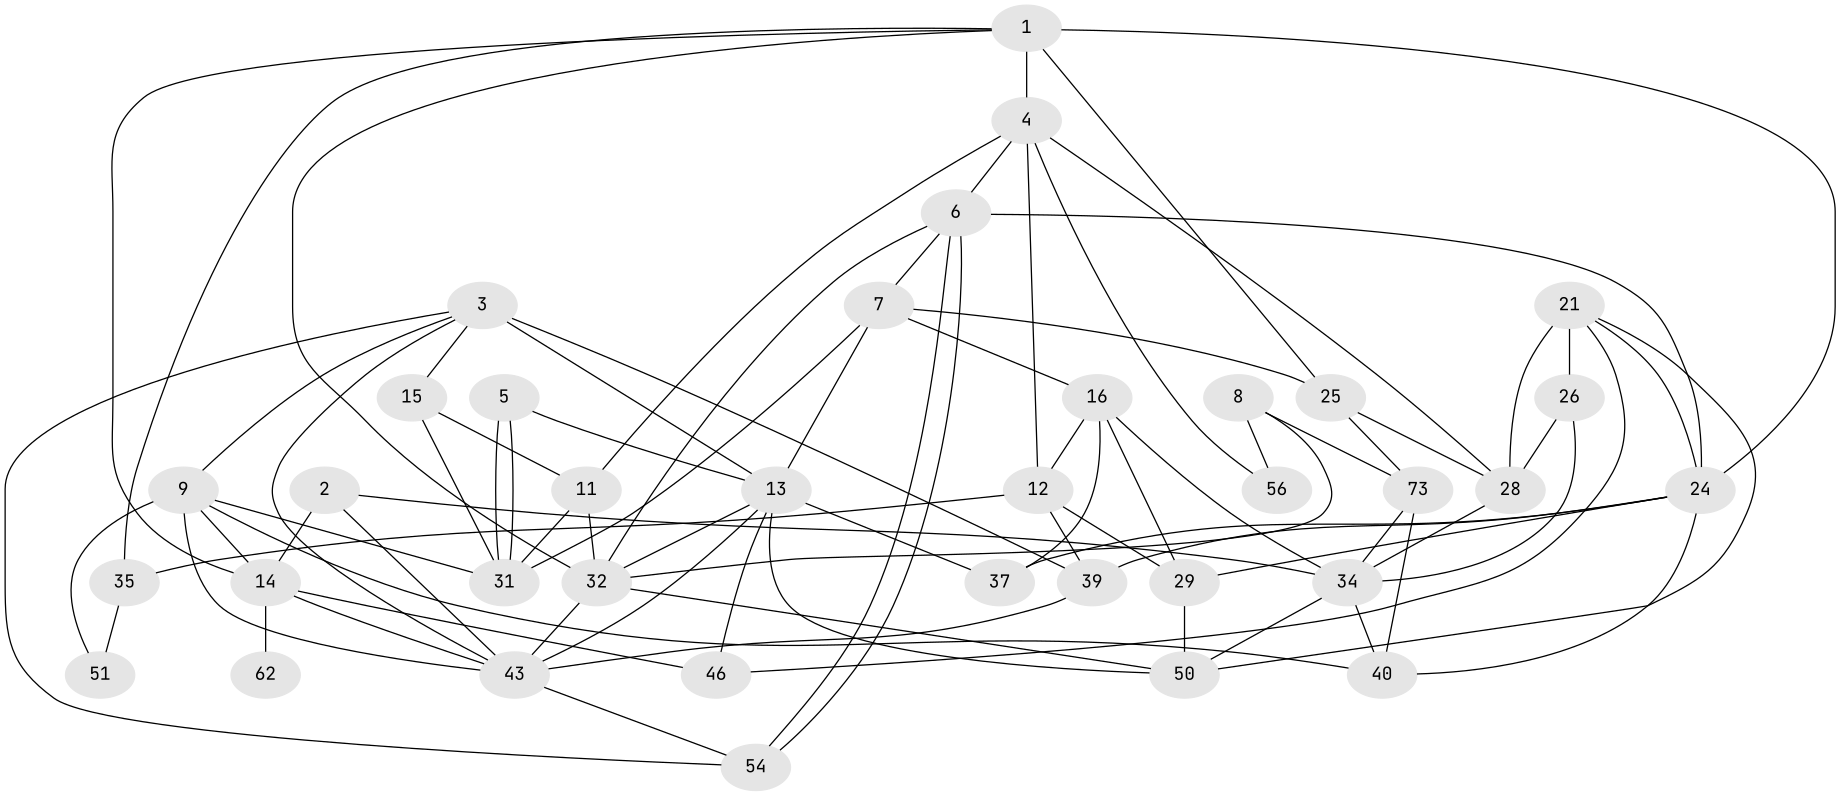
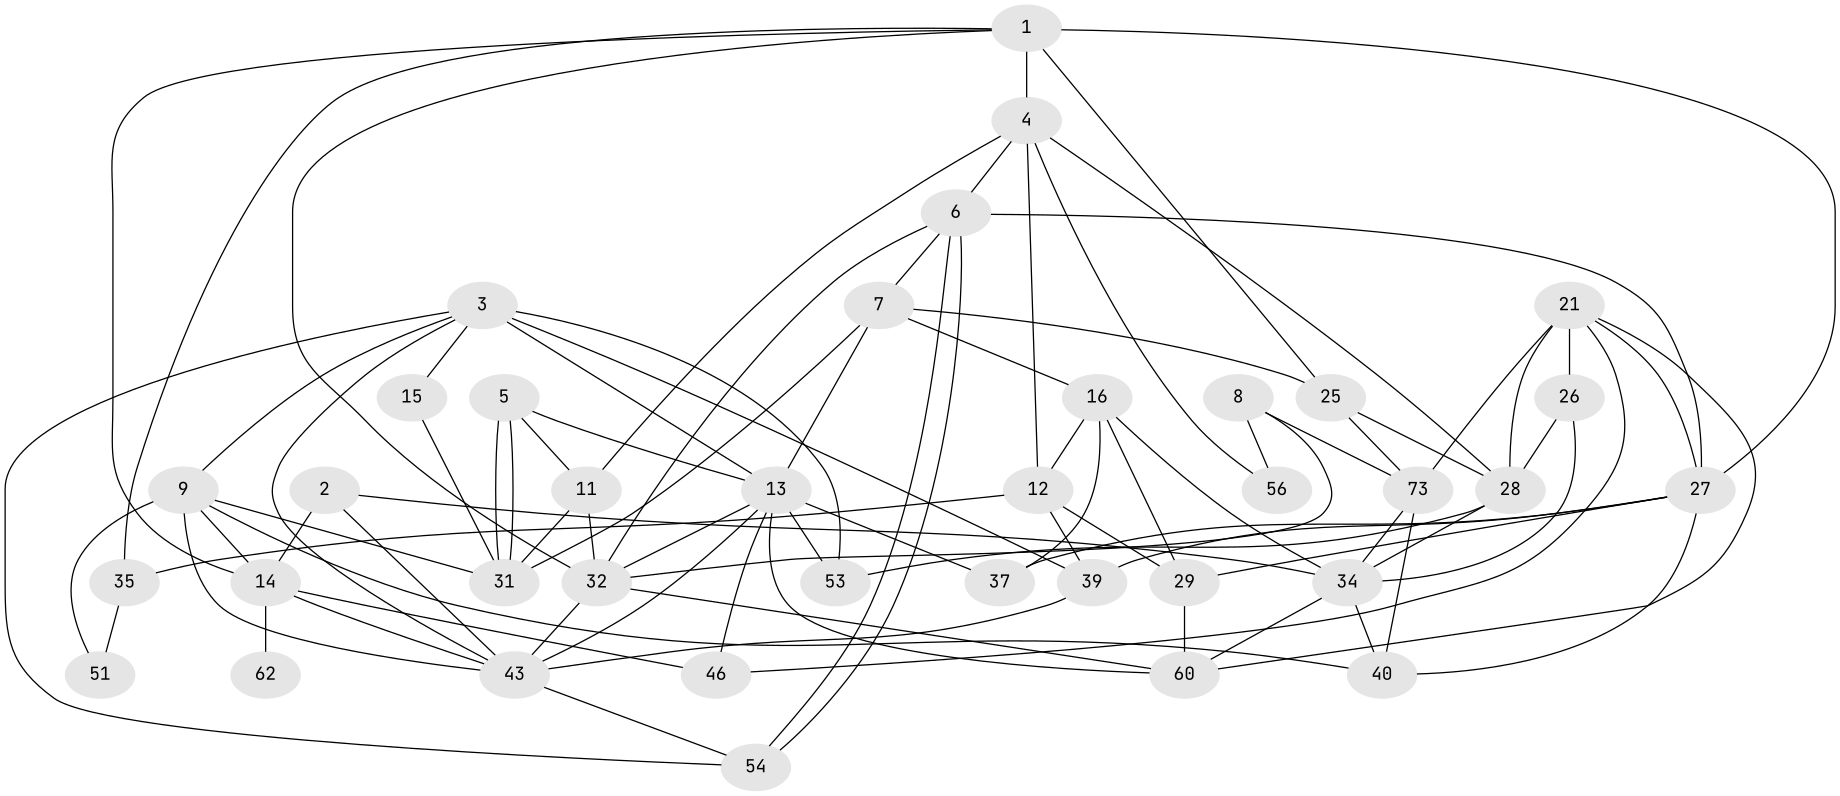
none -> (1491, 396)
(487, 438) -> (545, 444)
(1700, 490) -> (1700, 490)
none -> (835, 583)
(1185, 675) -> (1185, 675)
